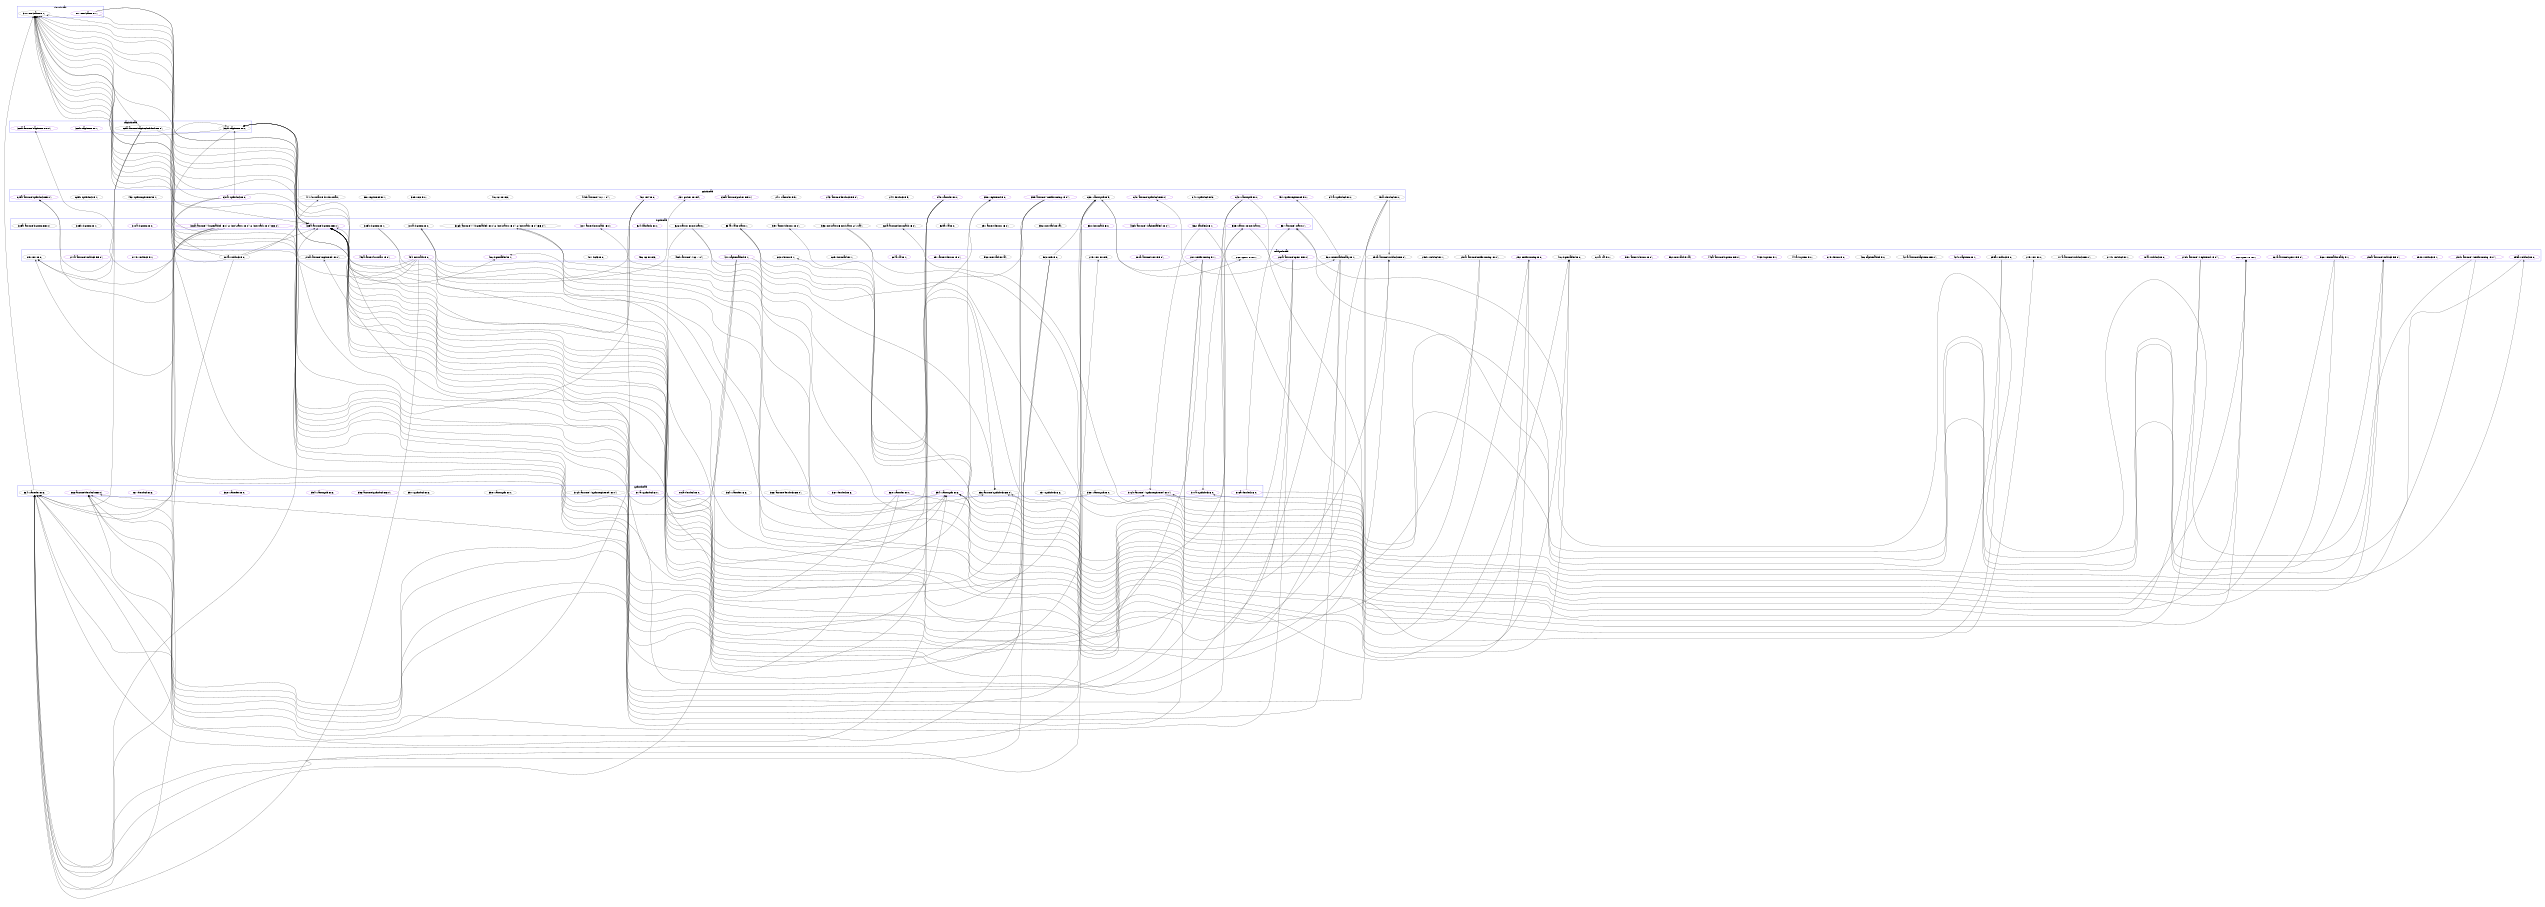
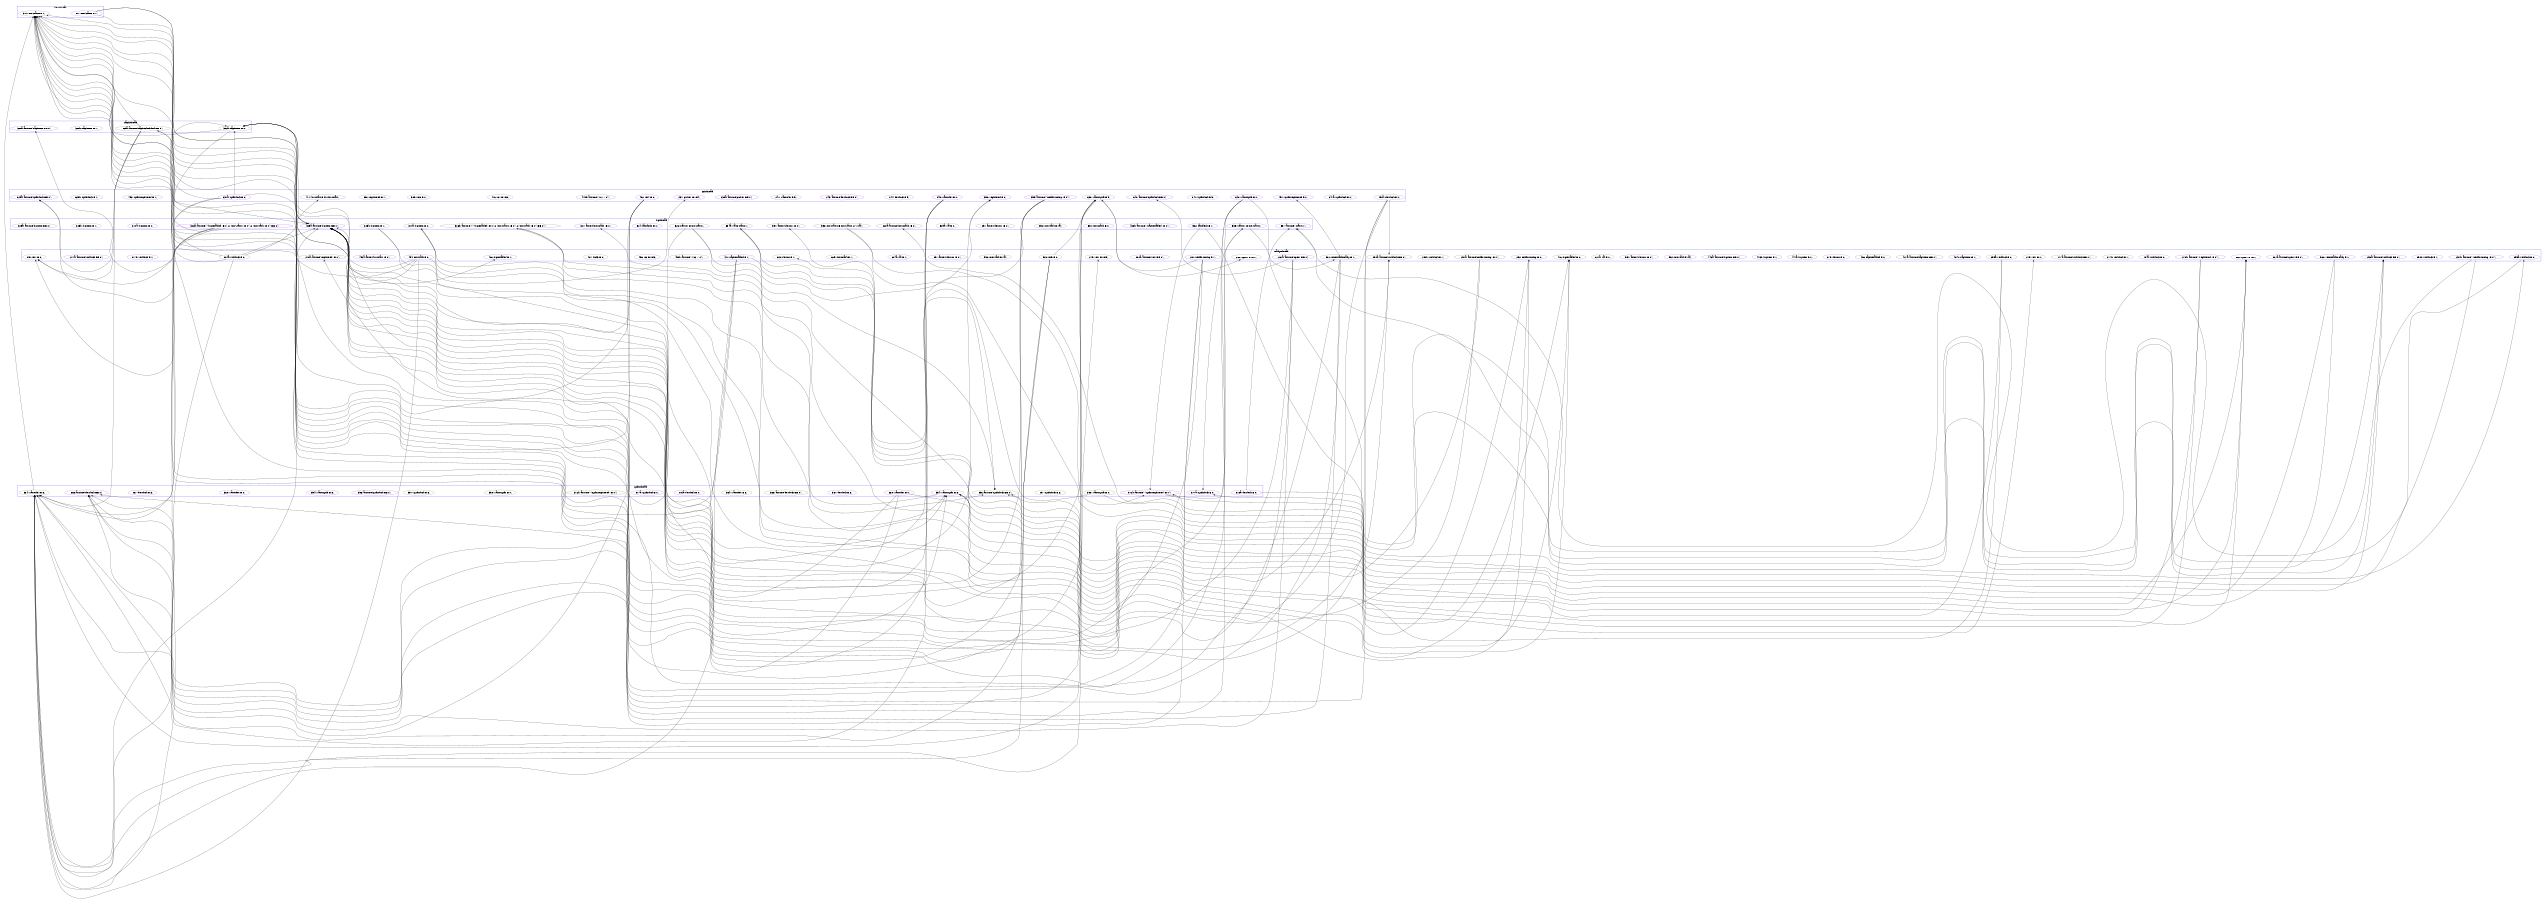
(409, 273) -> (372, 422)
(774, 503) -> none
